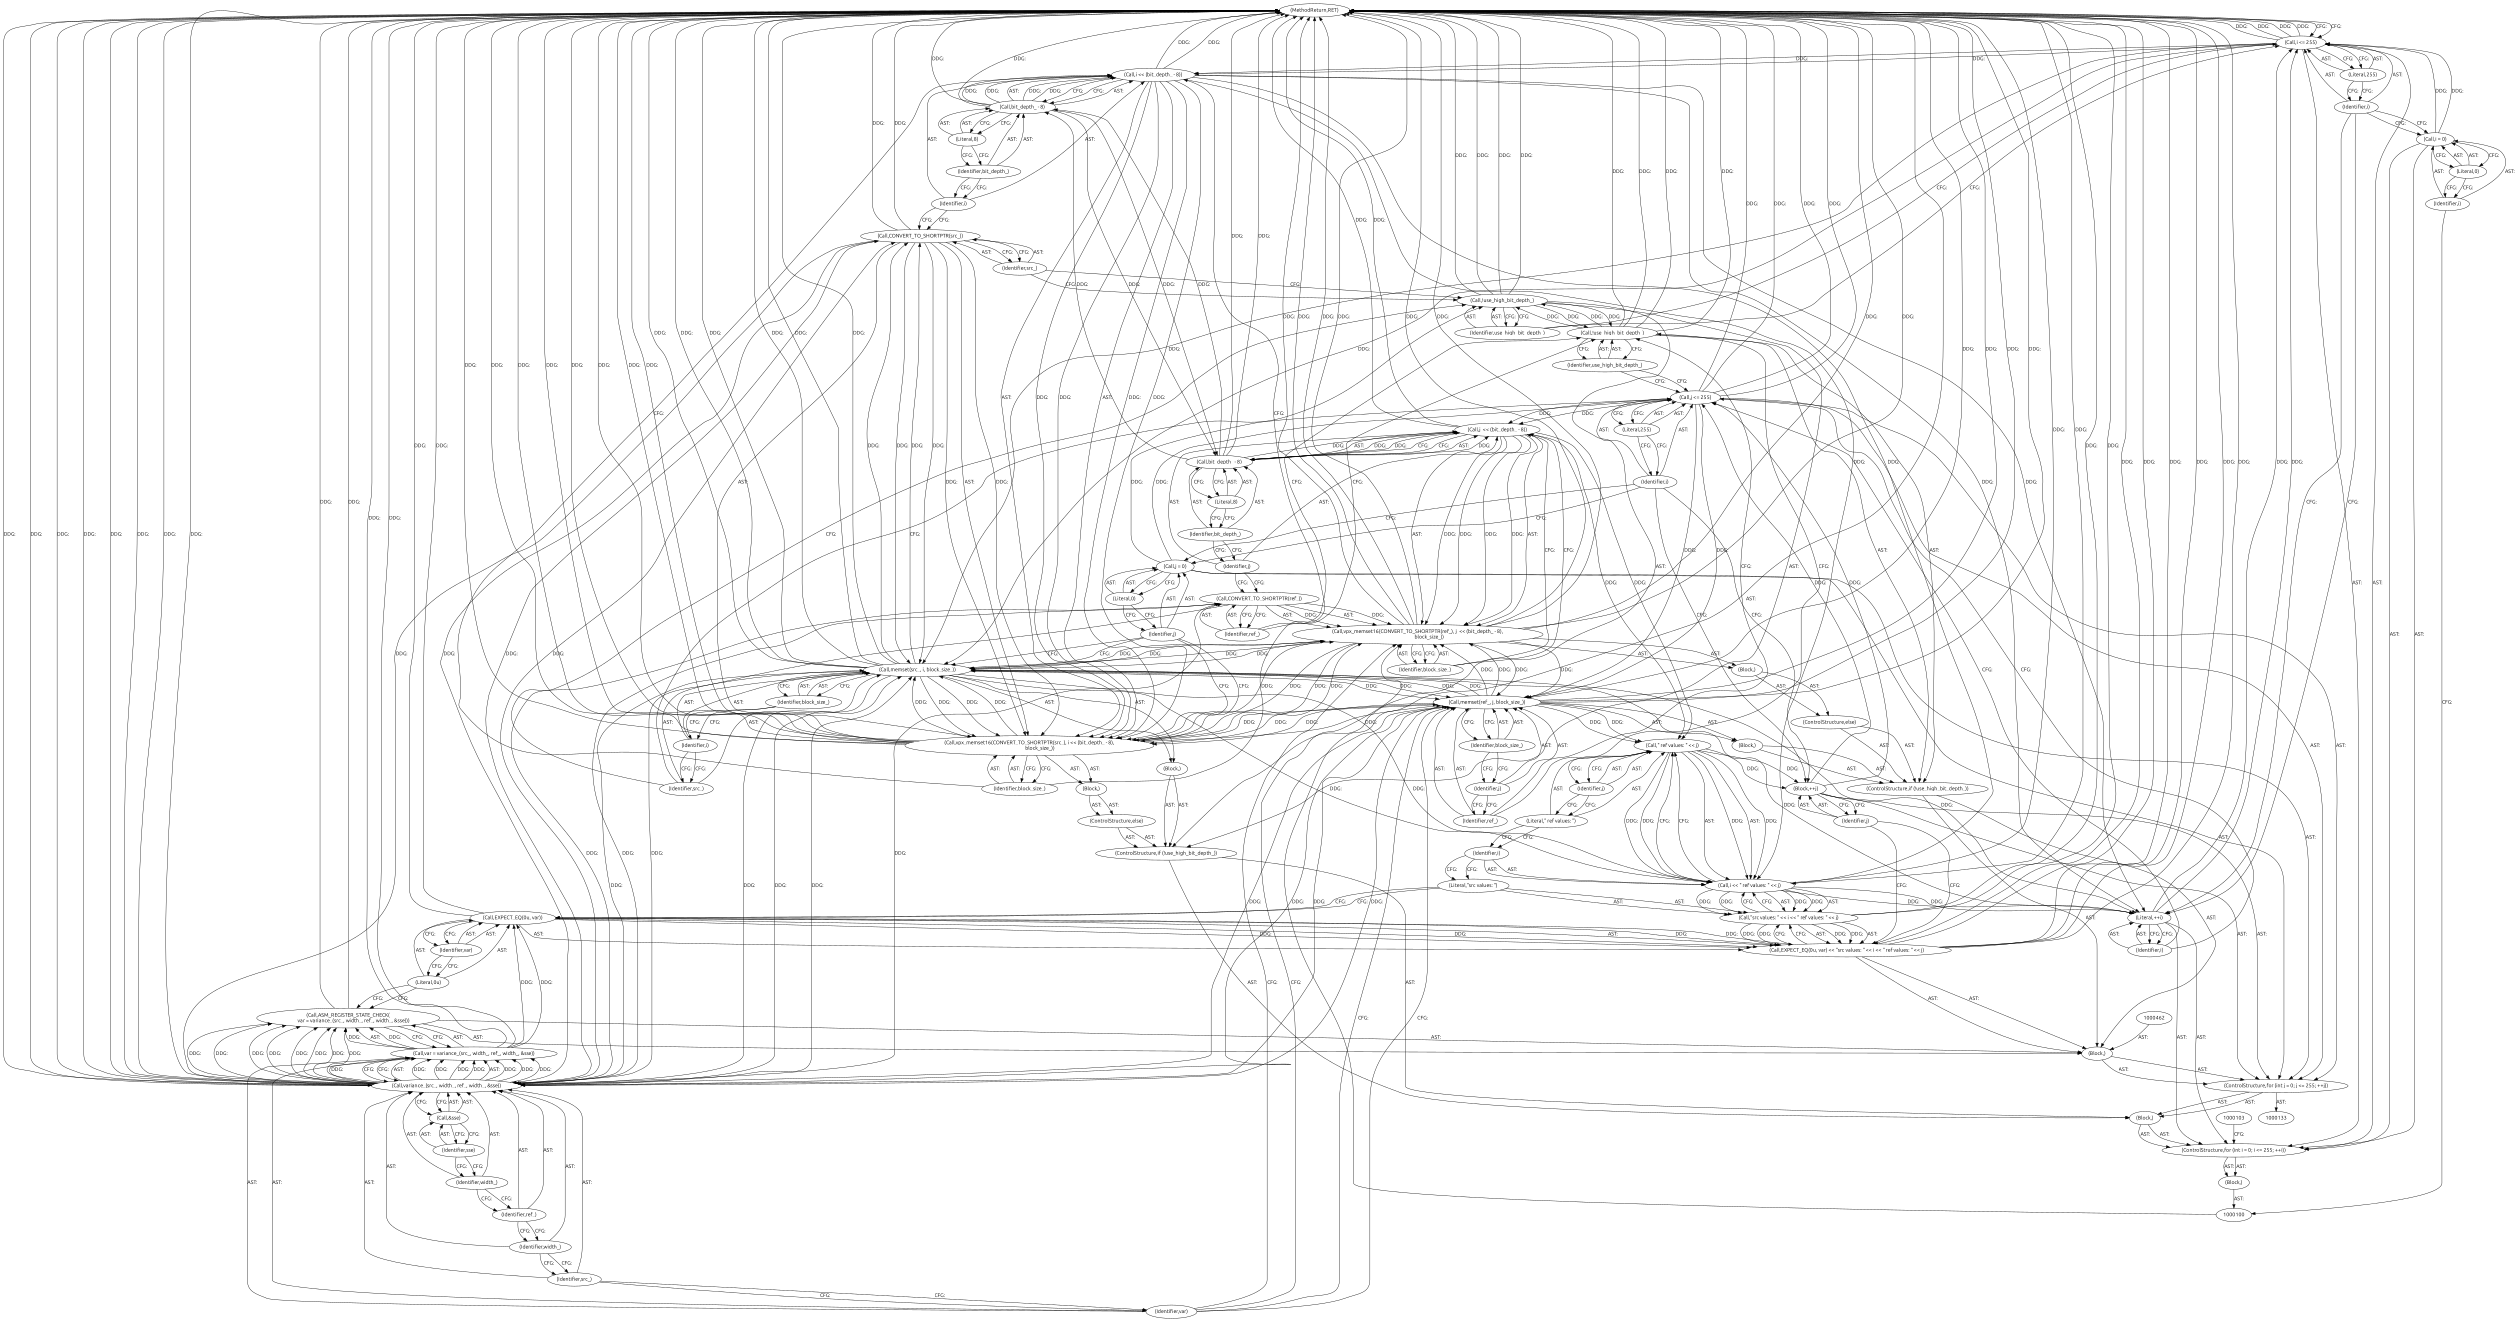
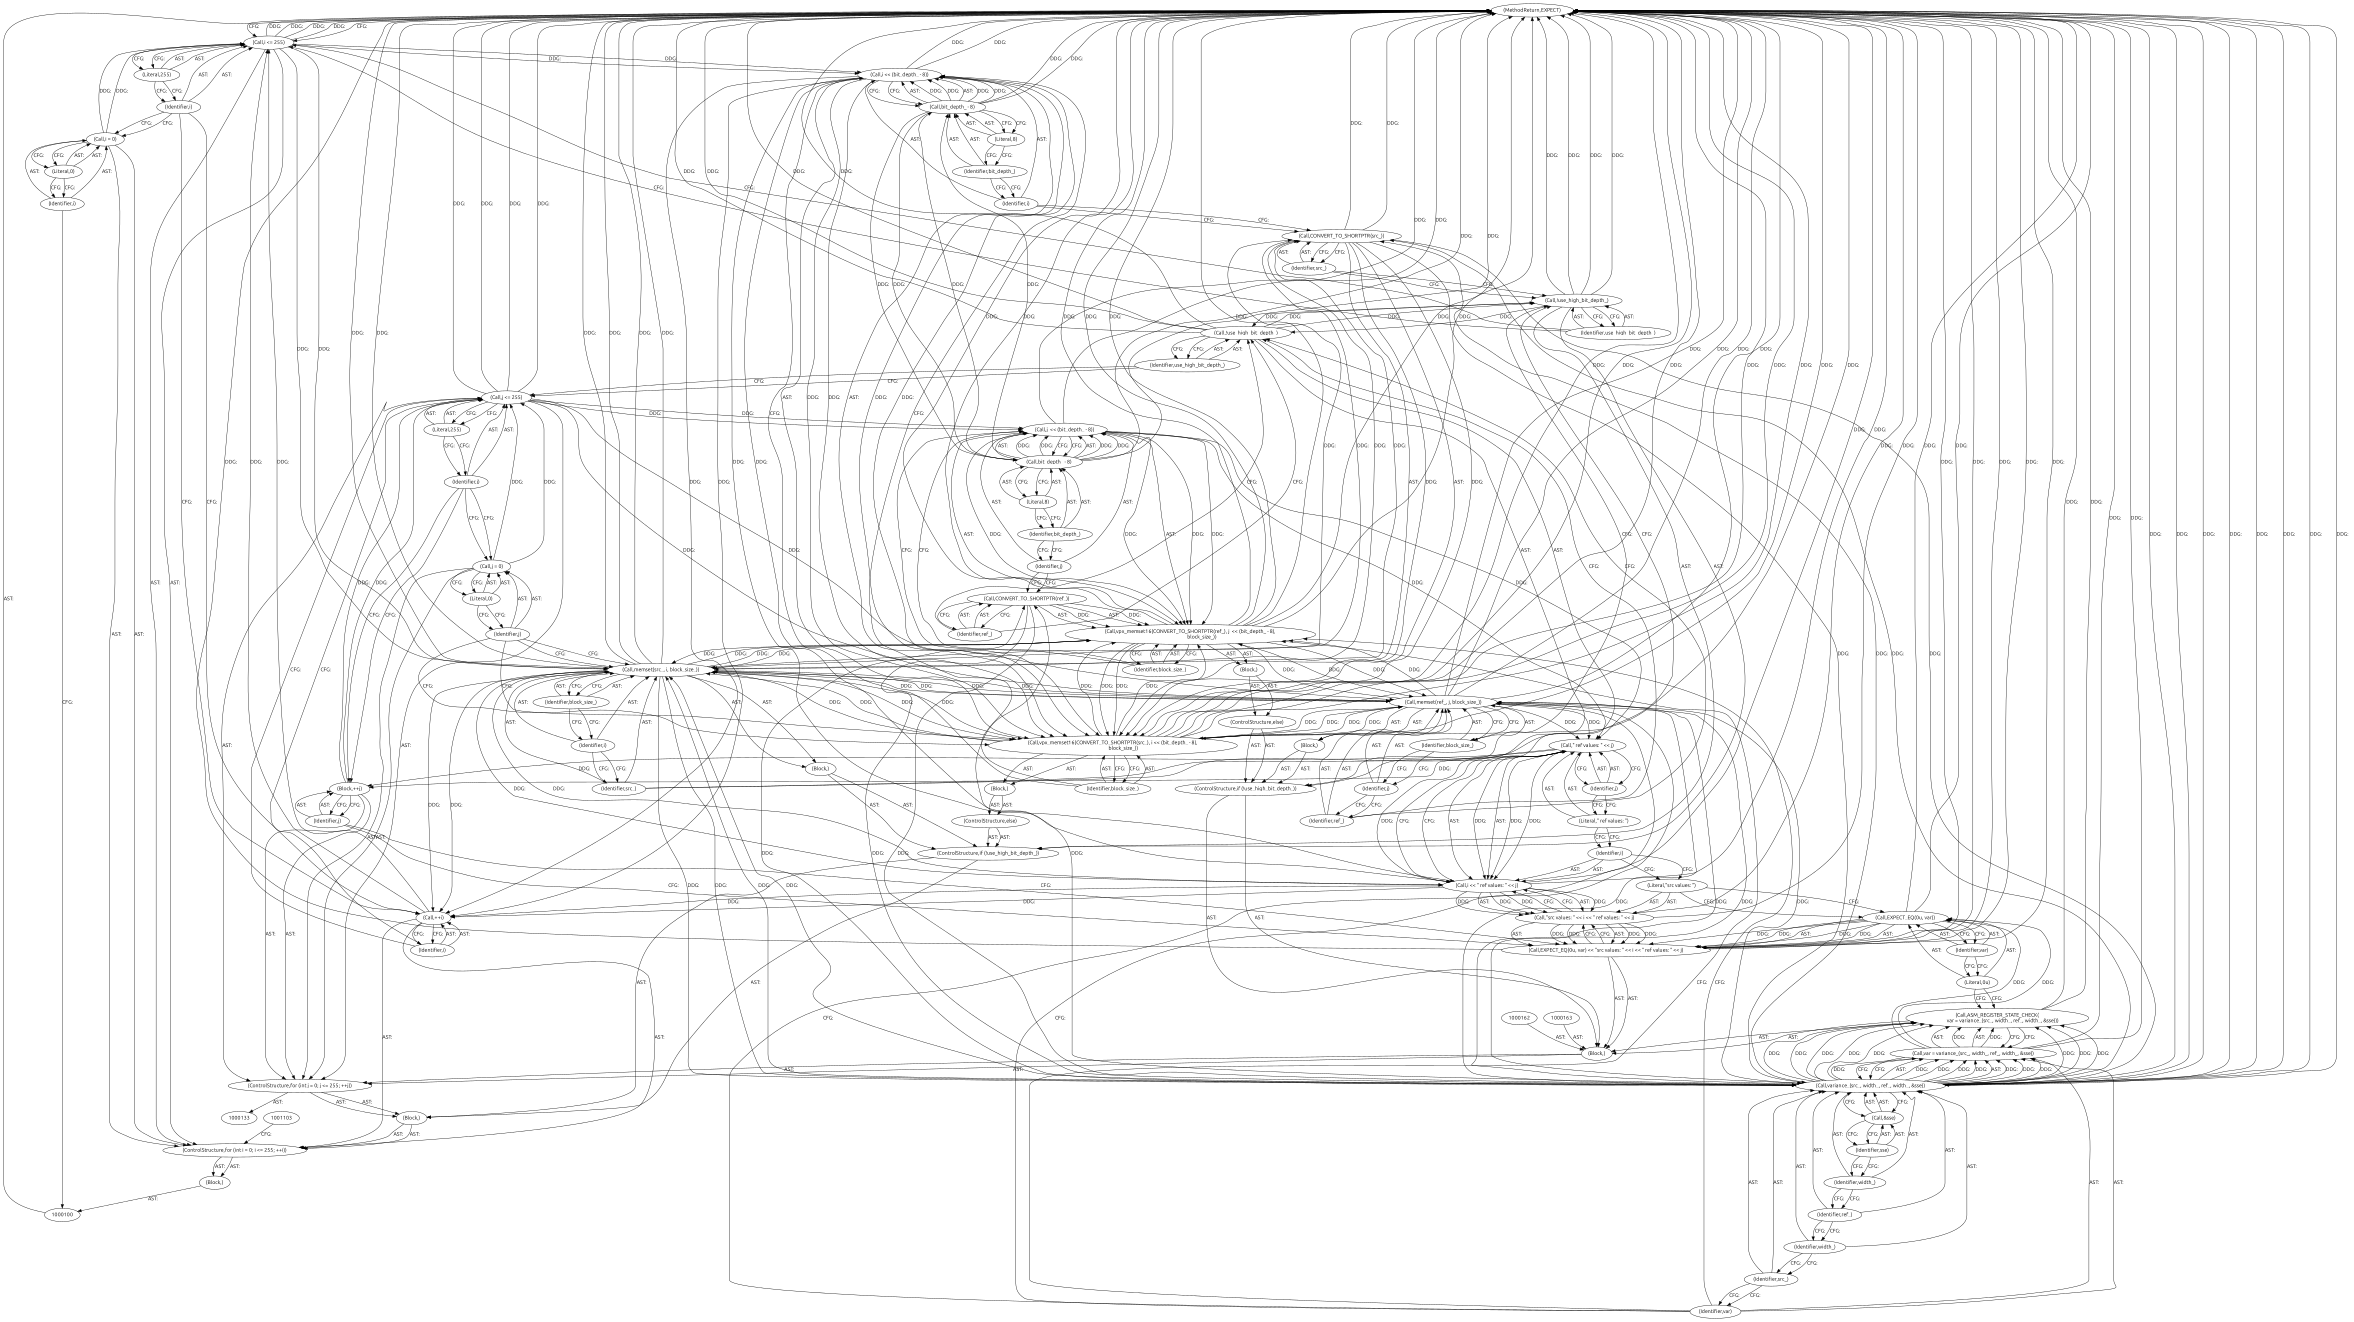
(1315, 10) -> (1532, 10)
(2149, 918) -> (434, 918)
none -> (1562, 1018)
(2154, 1018) -> (1519, 1018)
(2234, 1118) -> (281, 1118)
